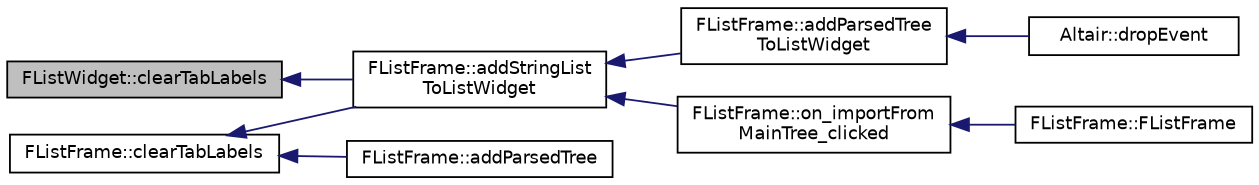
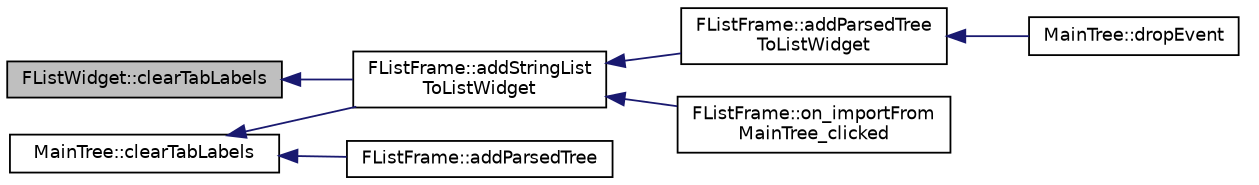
(1134, 36) -> (1134, 36)
(1134, 125) -> none
(145, 154) -> (145, 154)
